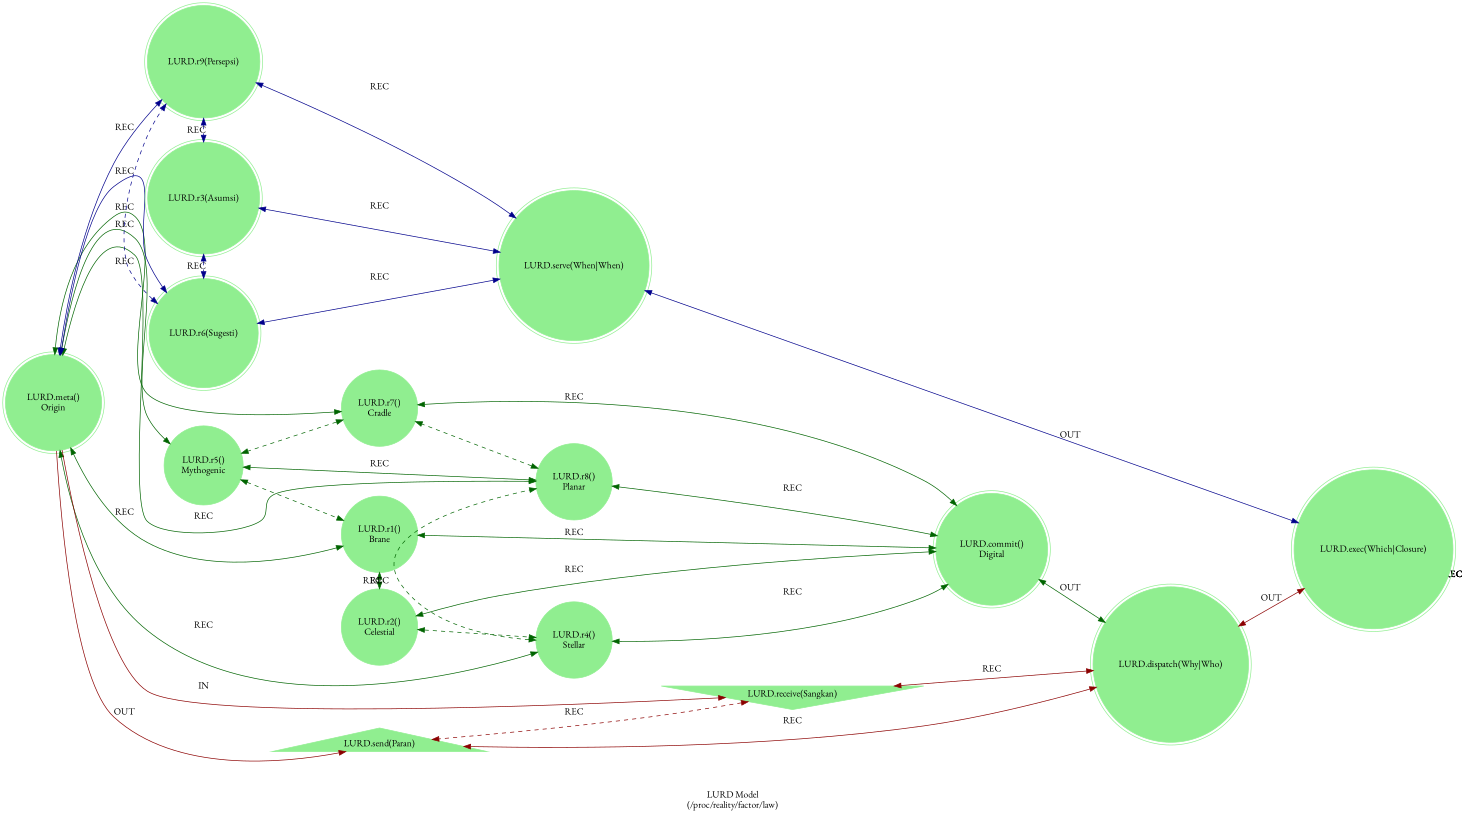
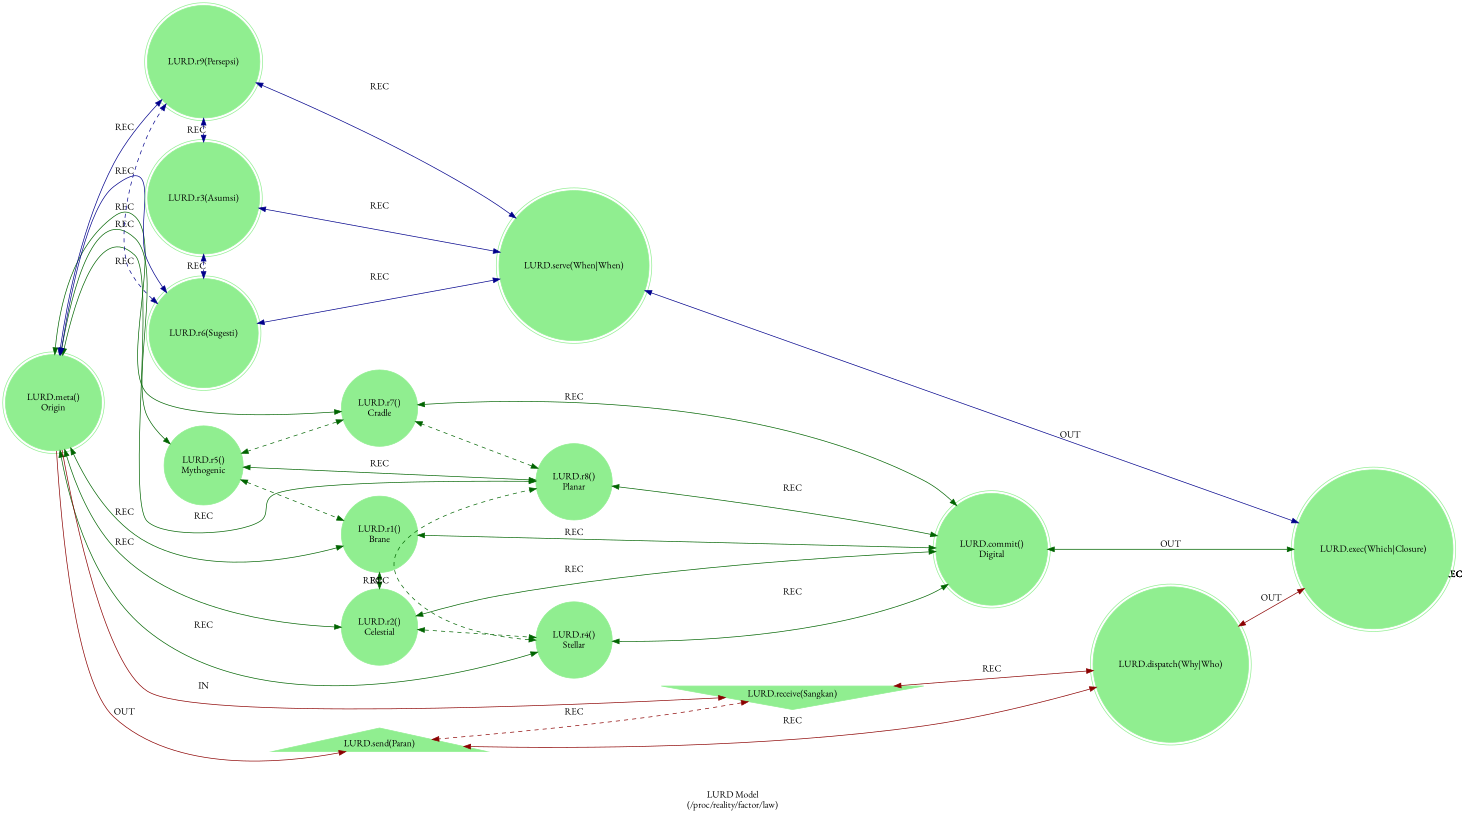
none -> (169, 588)
(1072, 601) -> (1171, 549)
